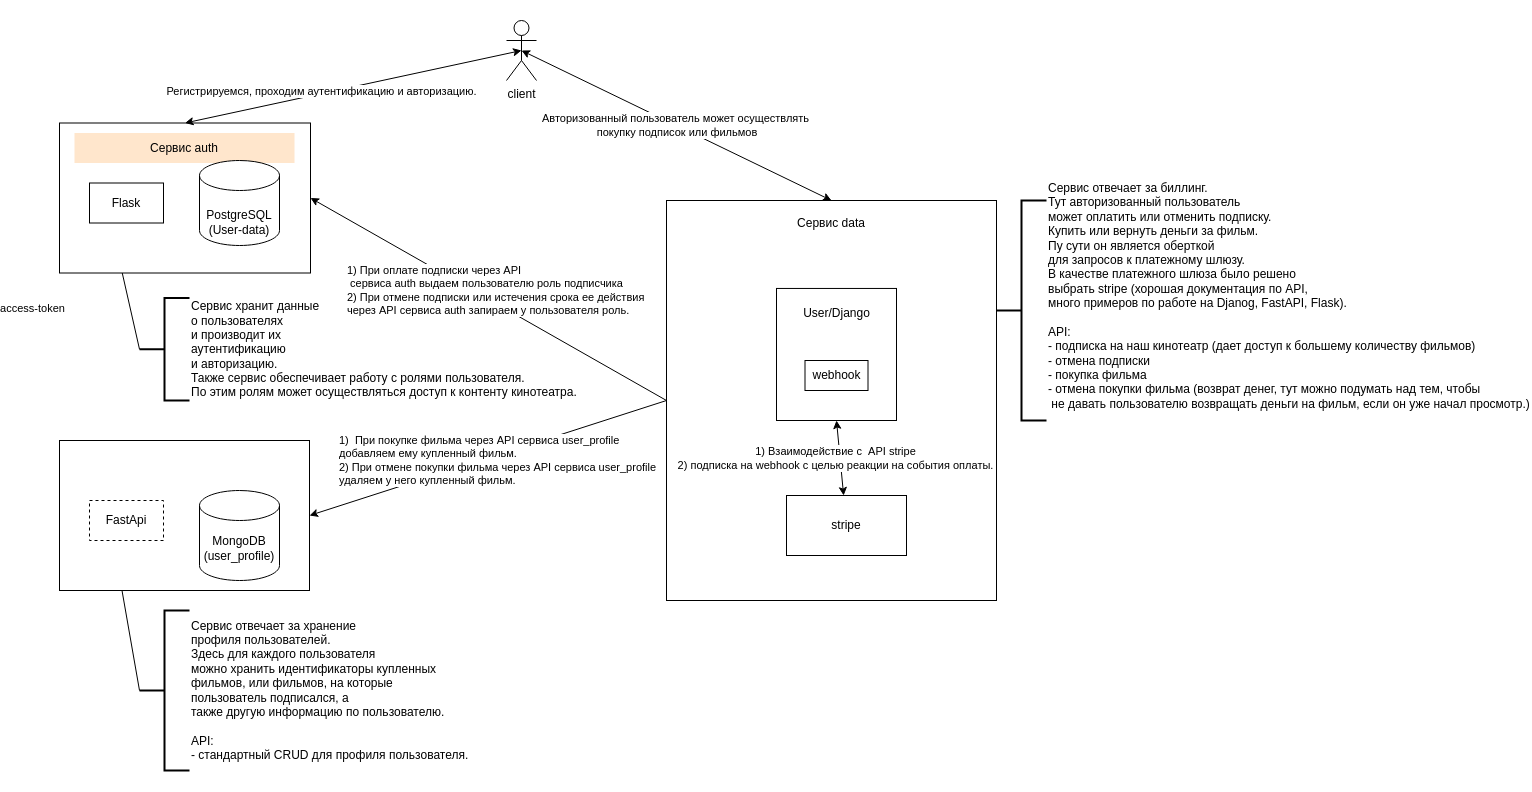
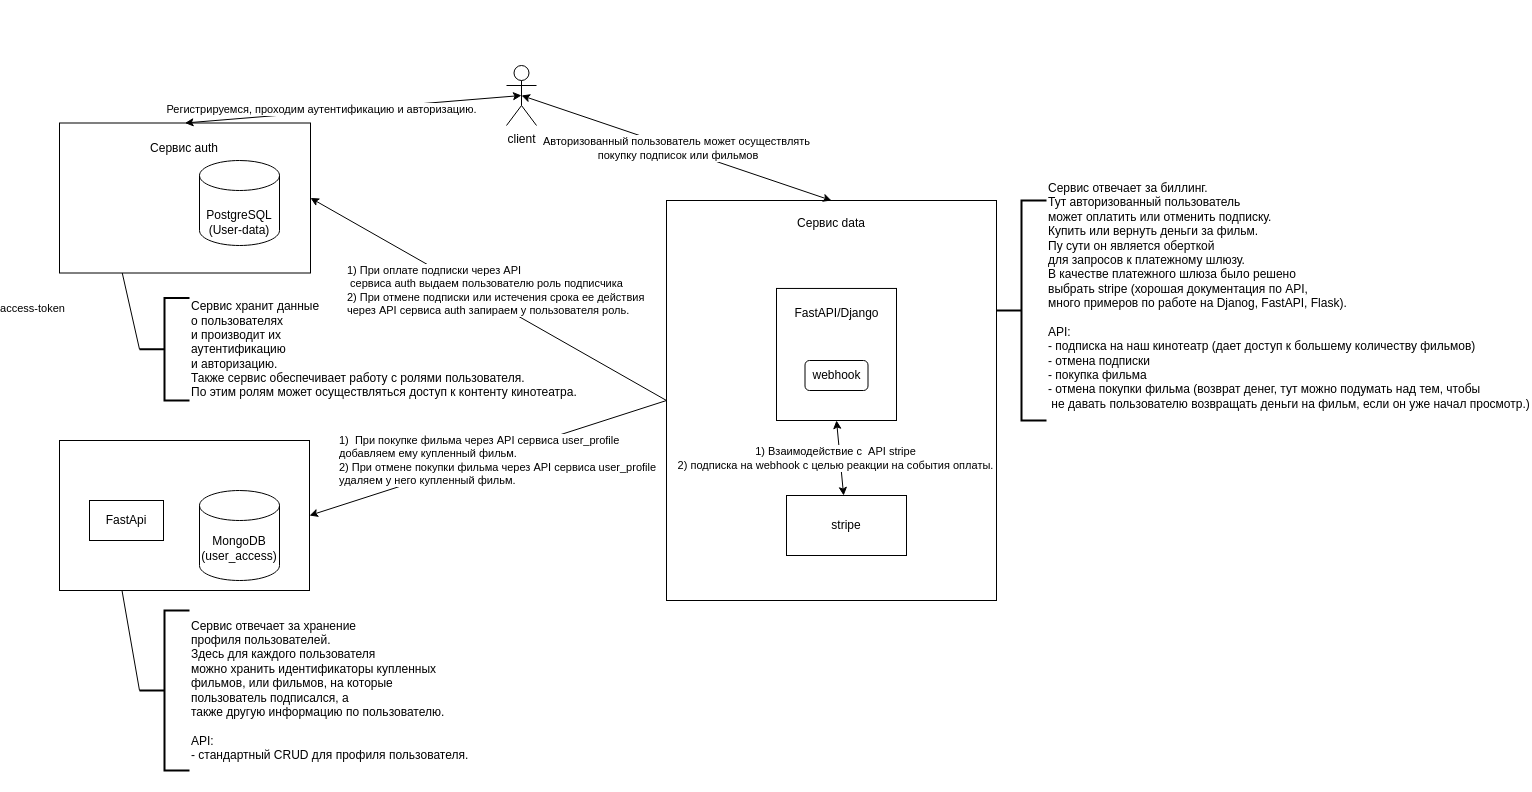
(522, 51) -> (522, 96)
(185, 148) -> (185, 148)
(127, 203) -> none
(837, 314) -> (837, 314)
(837, 376) -> (837, 376)
(127, 521) -> (127, 521)
(240, 549) -> (240, 549)
